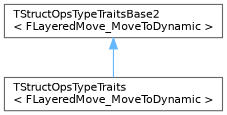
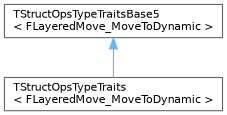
(113, 21) -> (113, 21)
